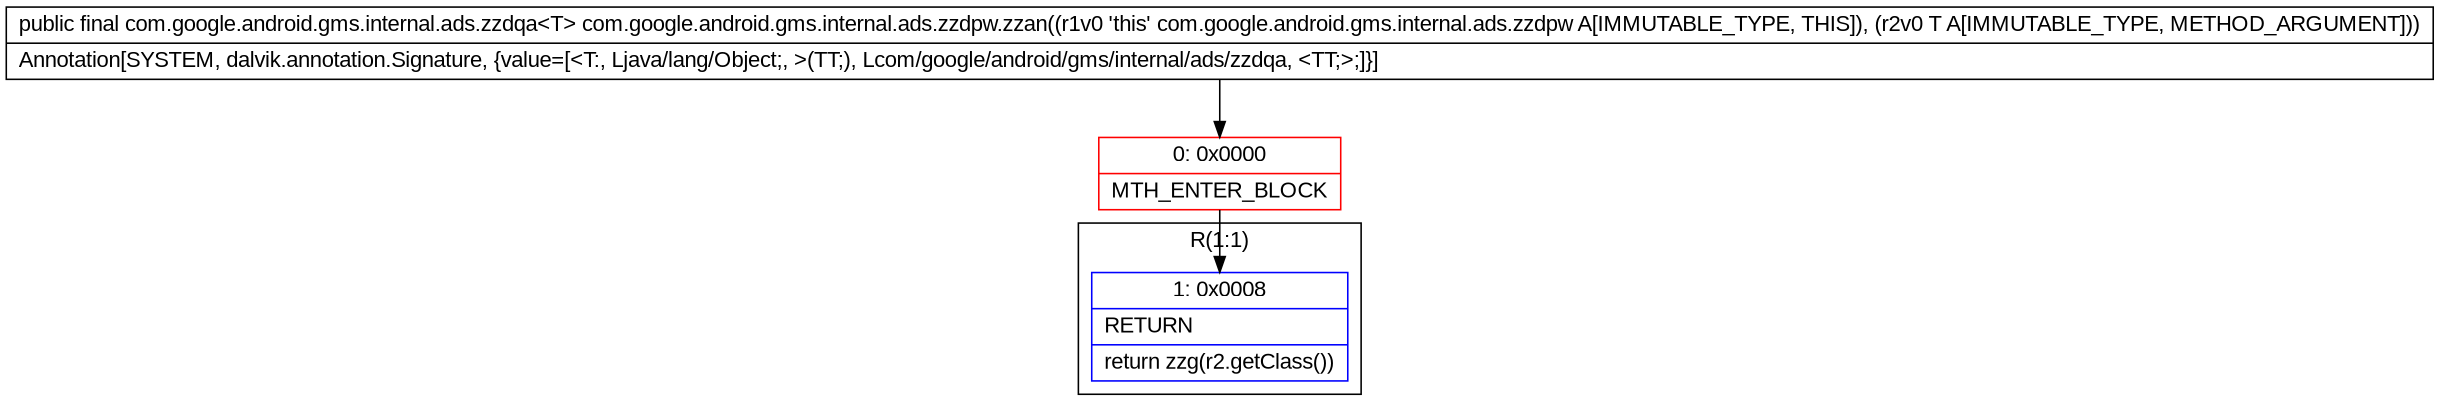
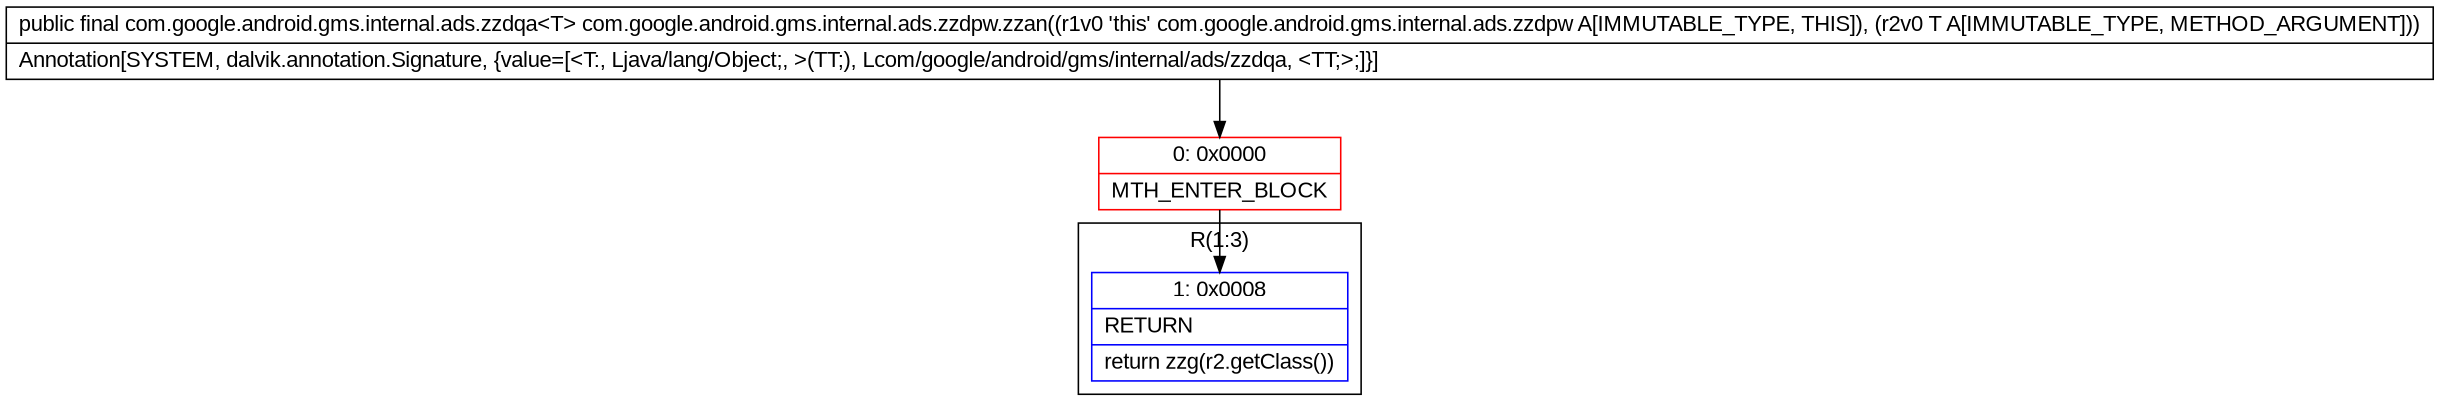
(1220, 241) -> (1220, 241)
